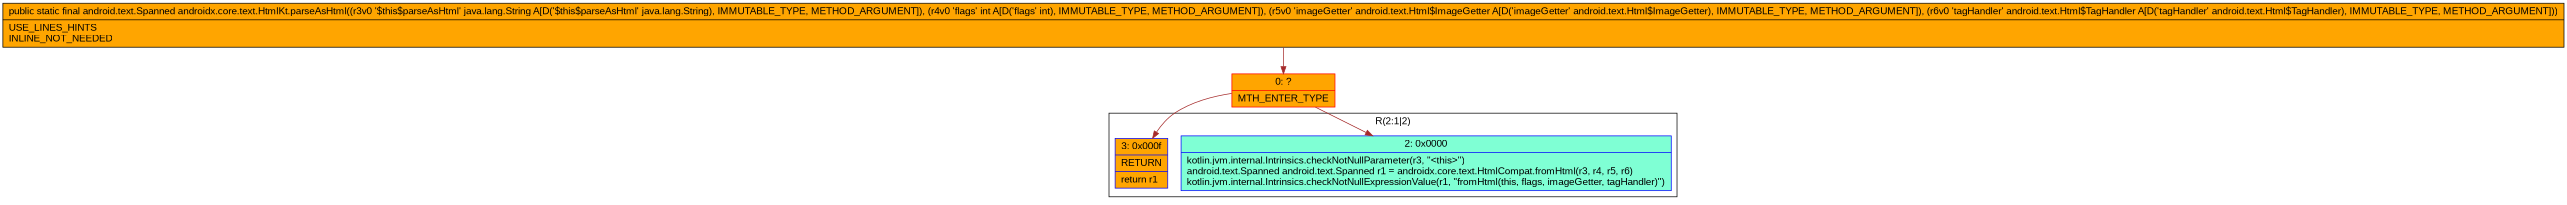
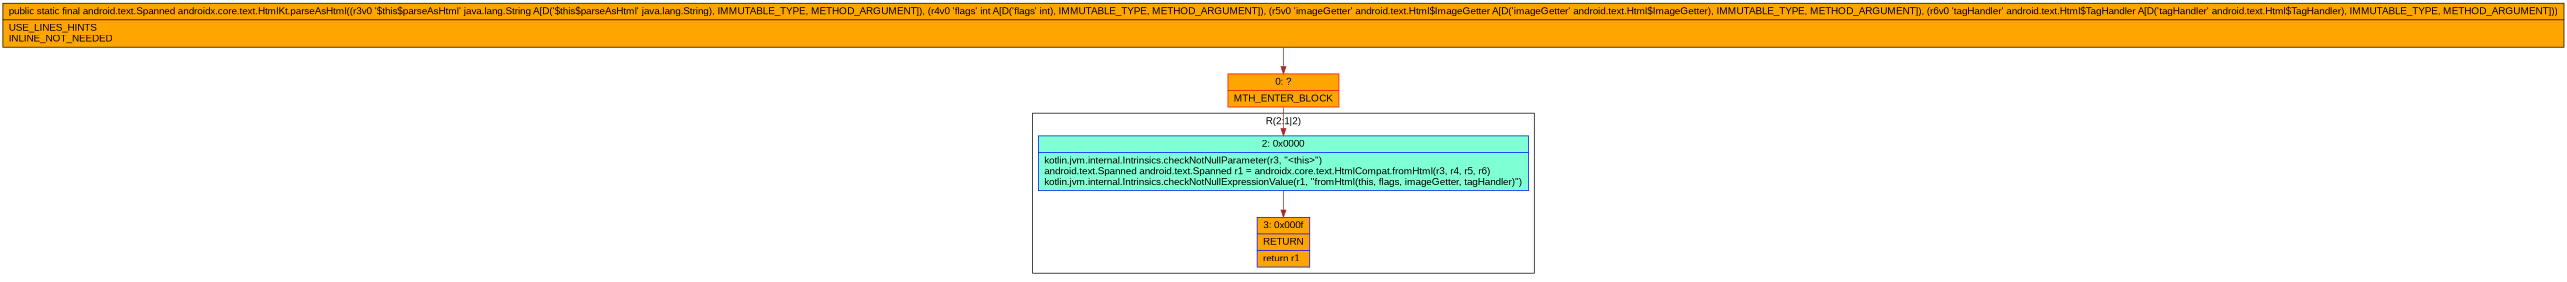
(1283, 98) -> (1283, 98)
(1190, 105) -> (1283, 200)
